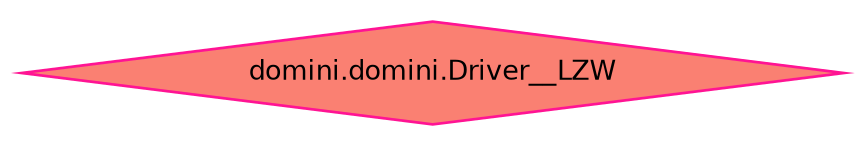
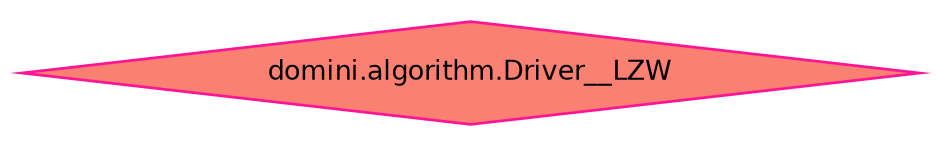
(433, 73) -> (471, 73)
